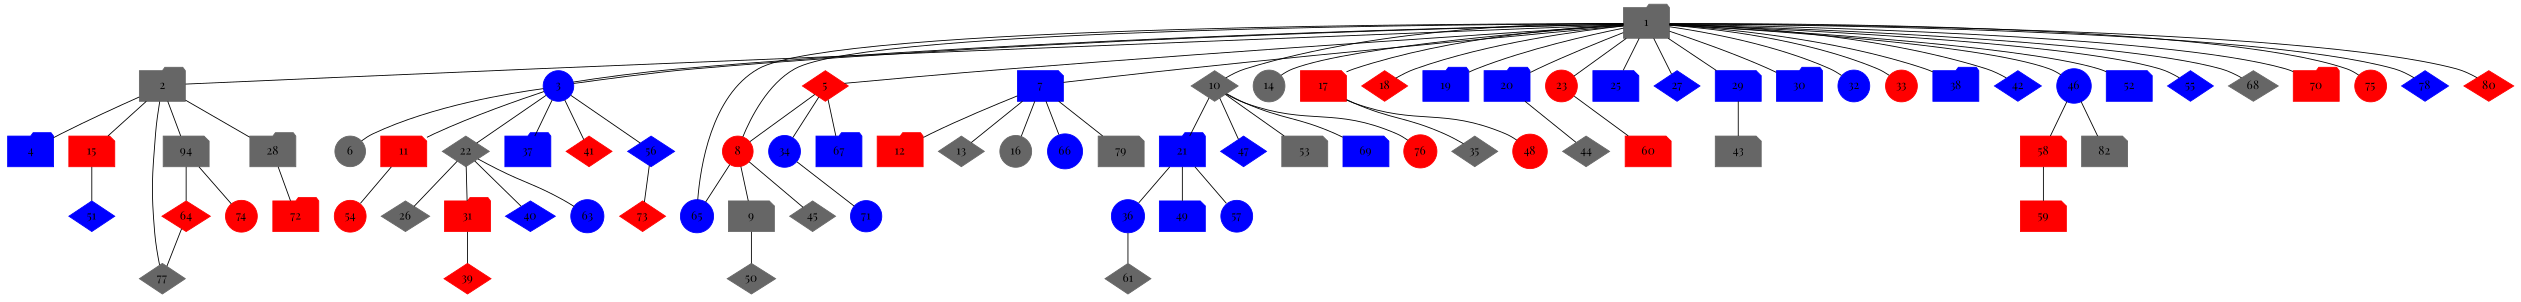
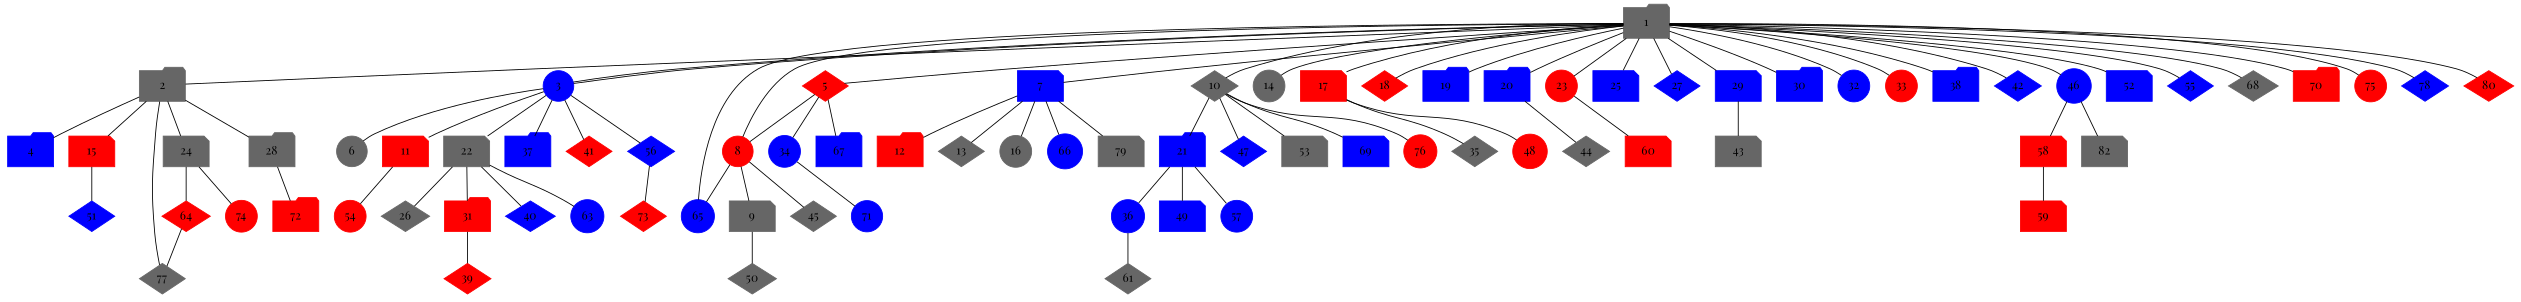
(186, 151) -> (186, 151)
(466, 151) -> (467, 151)
